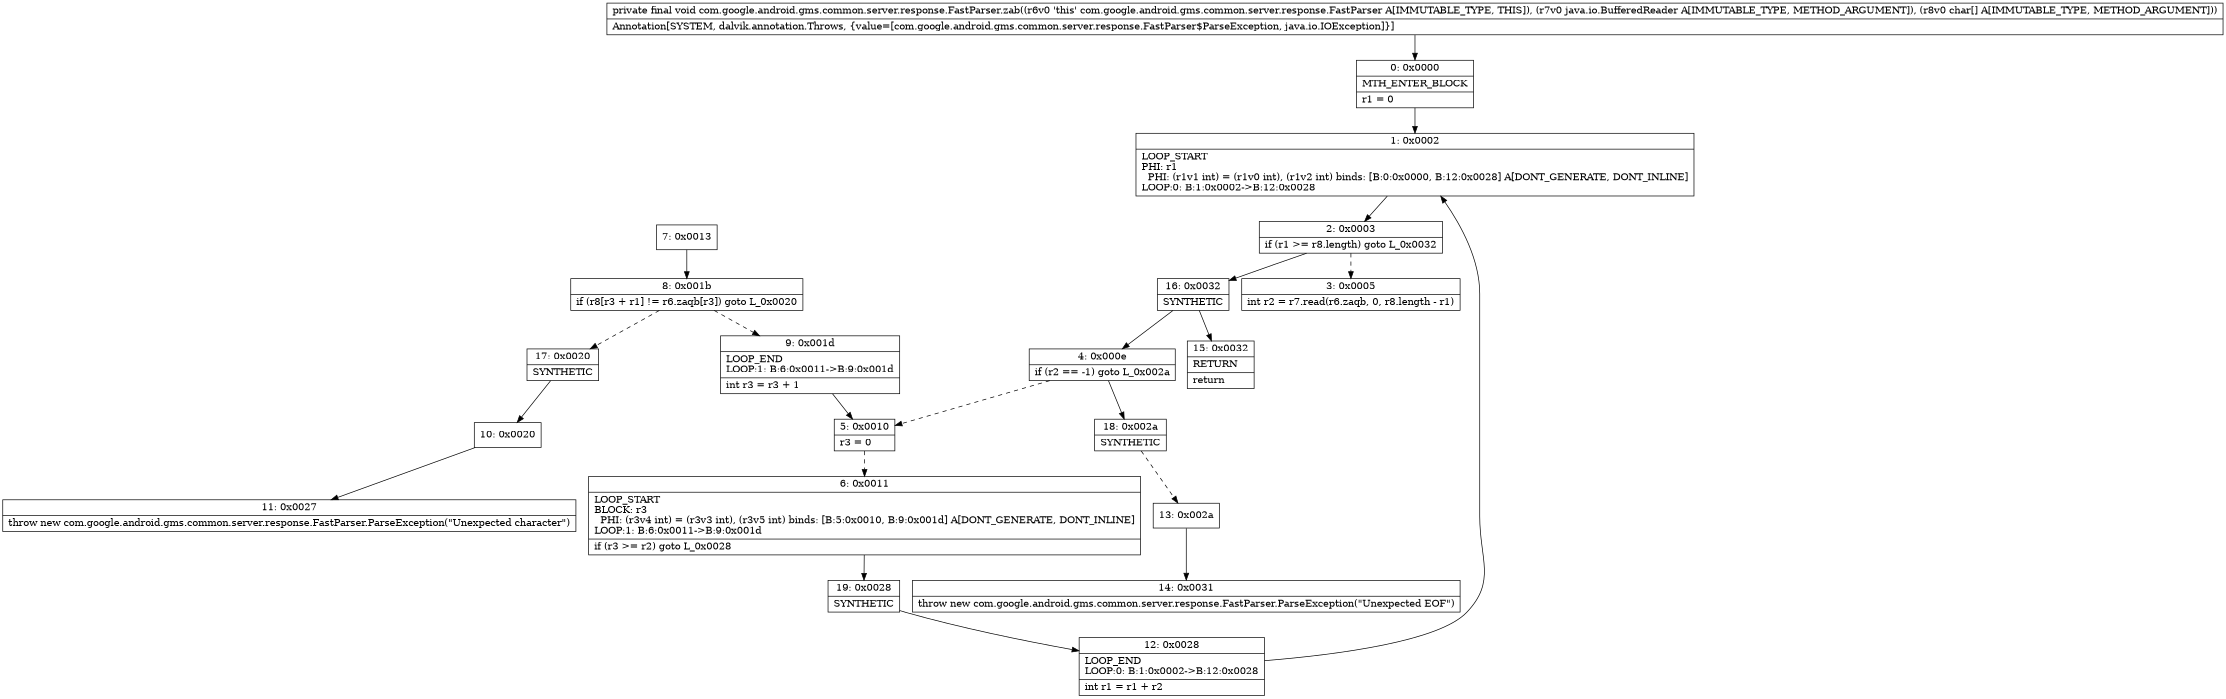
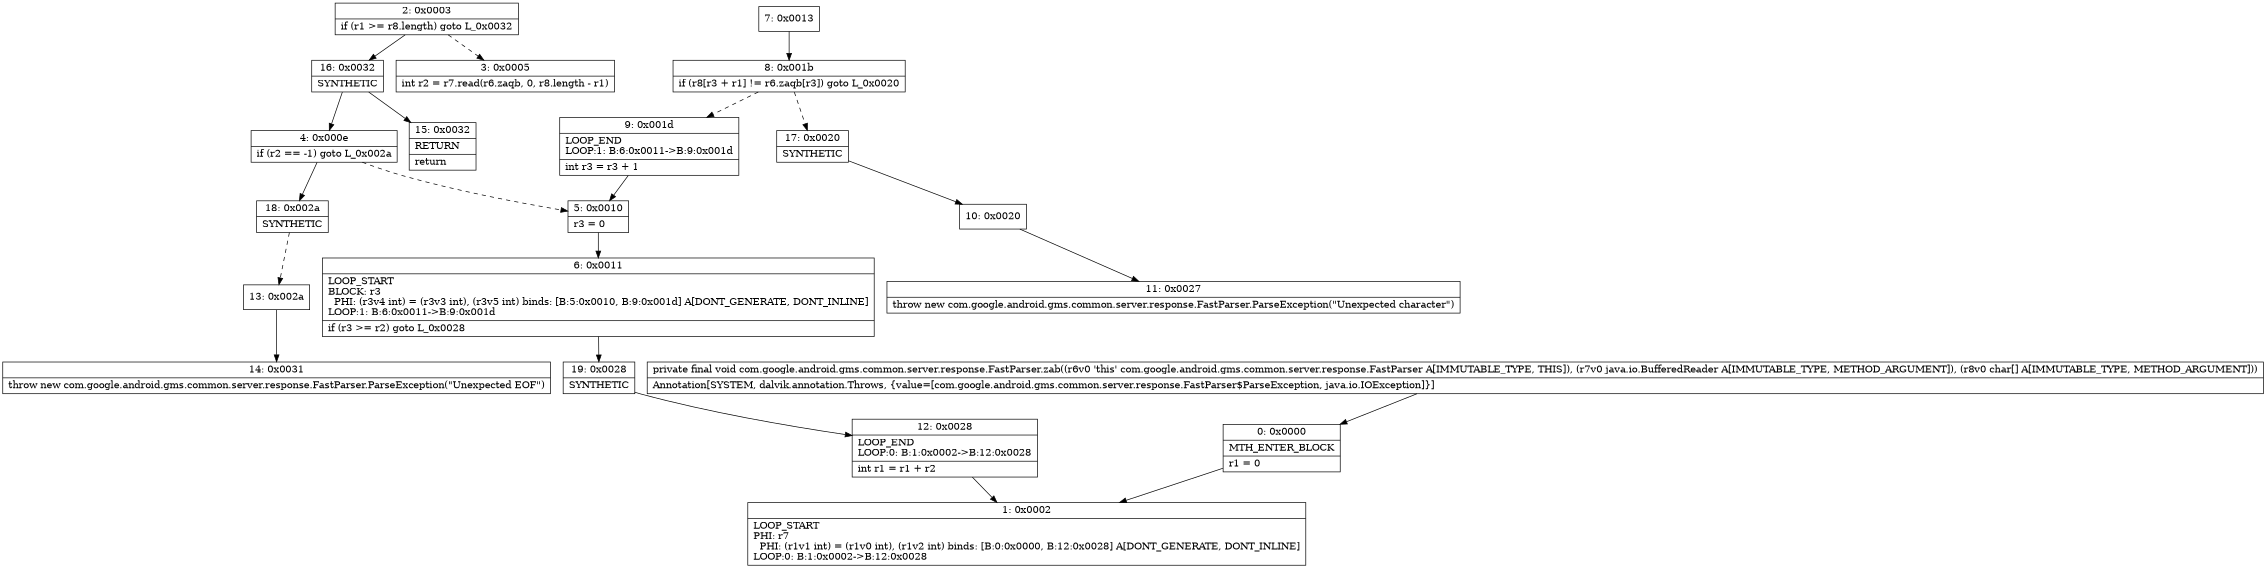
(1161, 167) -> (773, 536)
(1378, 206) -> none
(865, 460) -> (598, 242)
